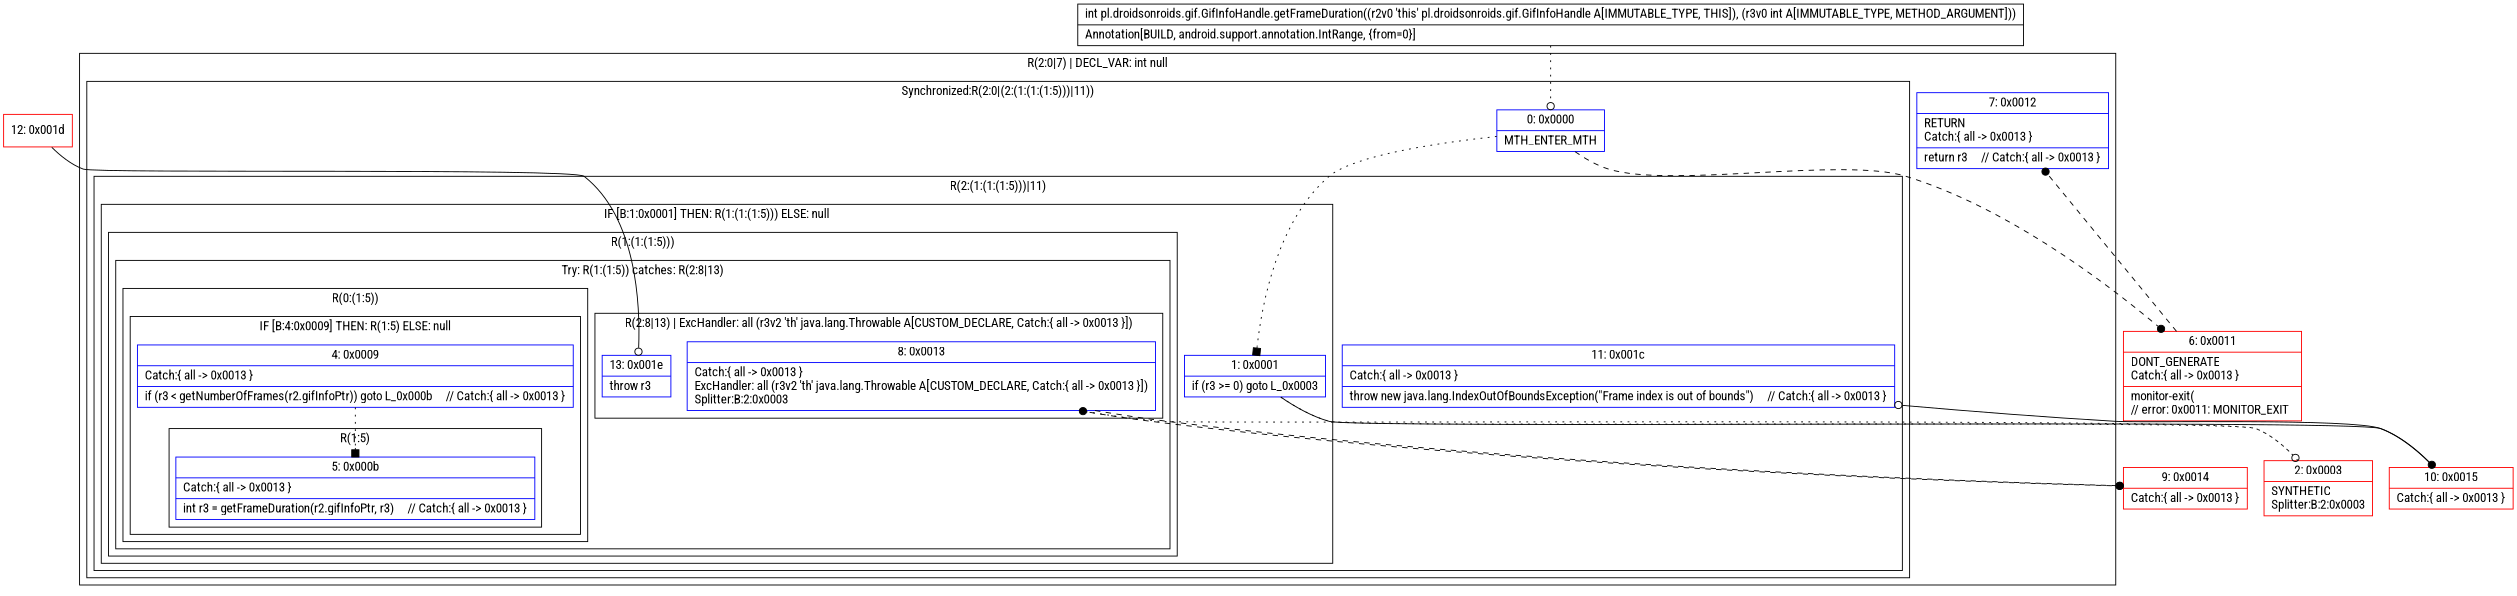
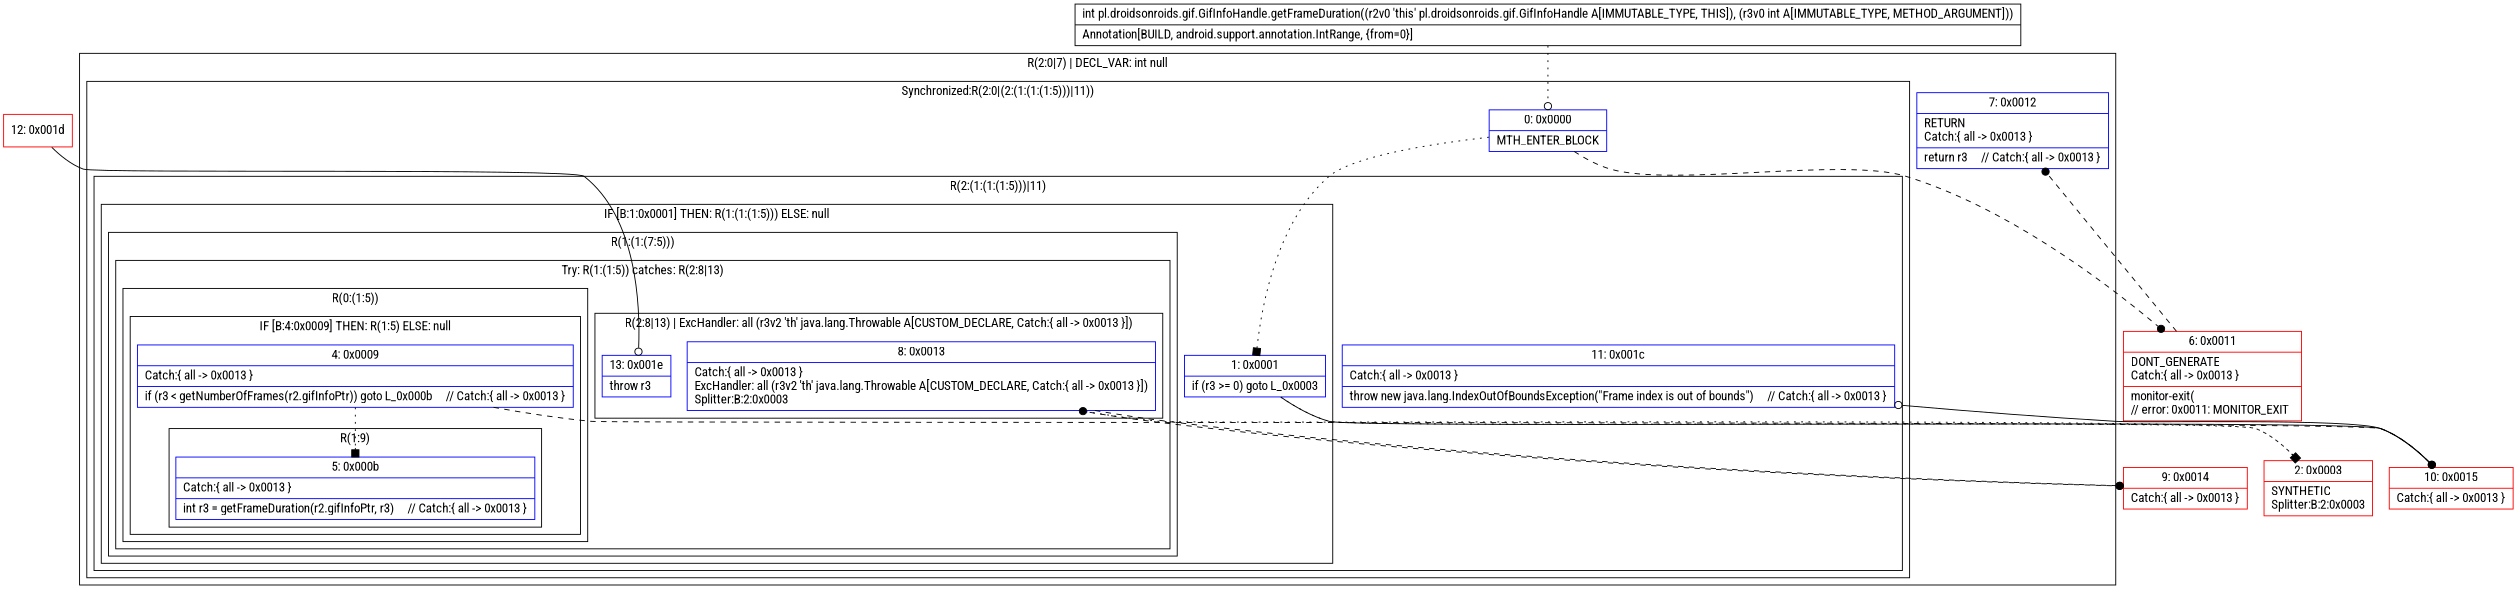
(1551, 141) -> (1548, 141)
(643, 243) -> (643, 243)
none -> (1466, 423)
(1788, 424) -> (1787, 424)
(355, 439) -> (355, 439)
